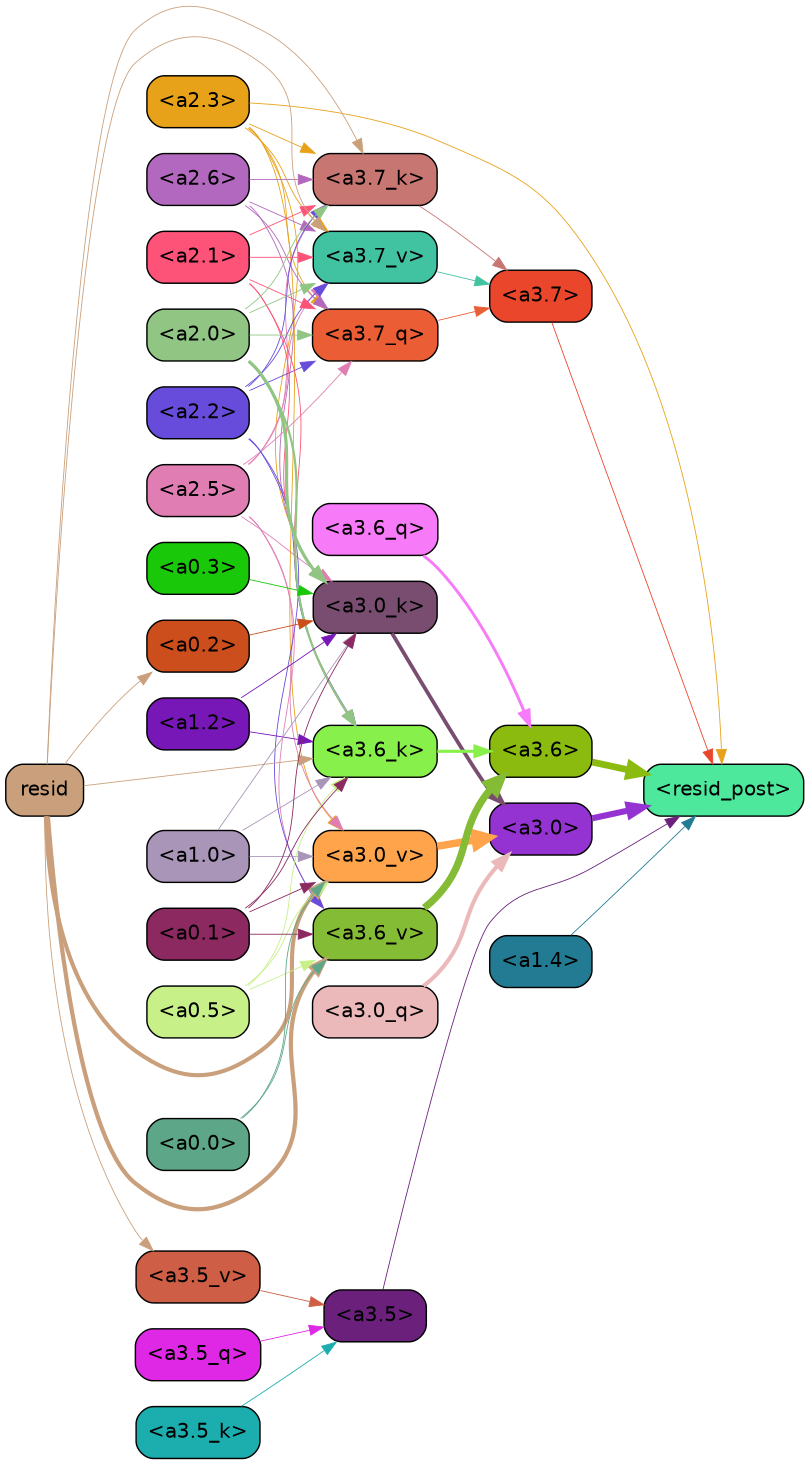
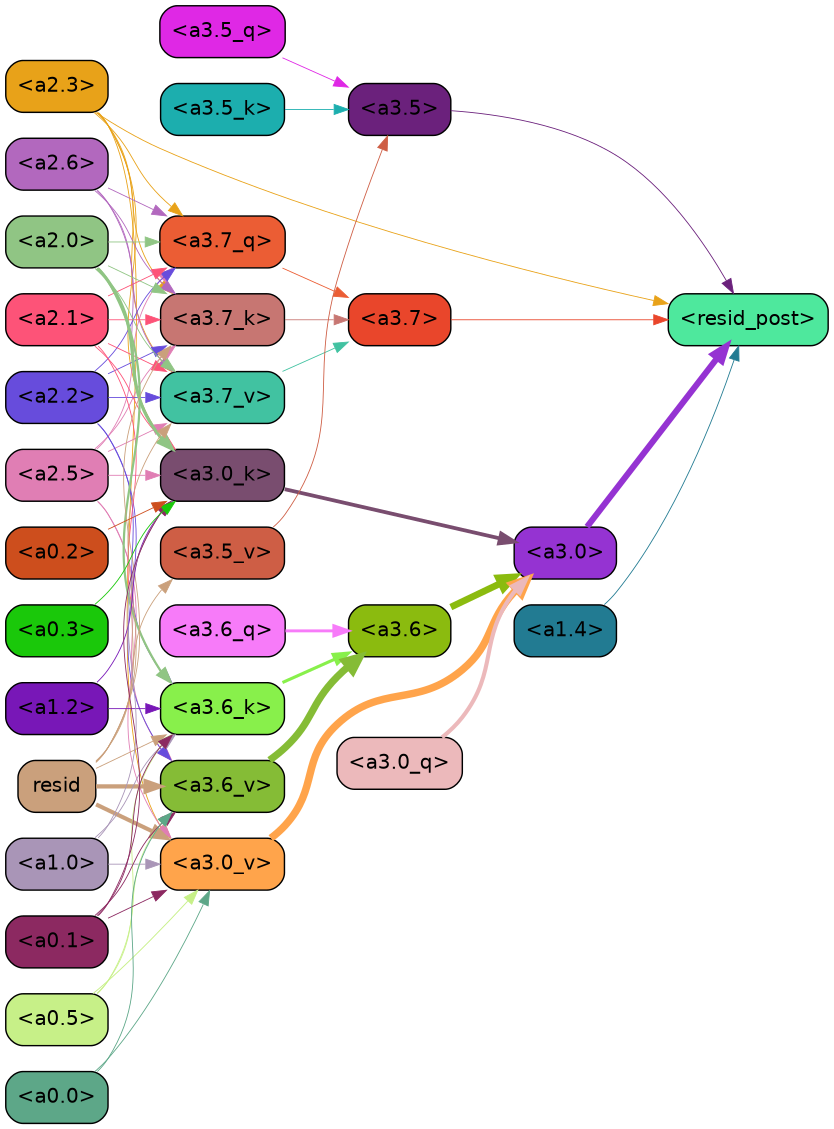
(100, 720) -> (133, 638)
(611, 766) -> (476, 595)
